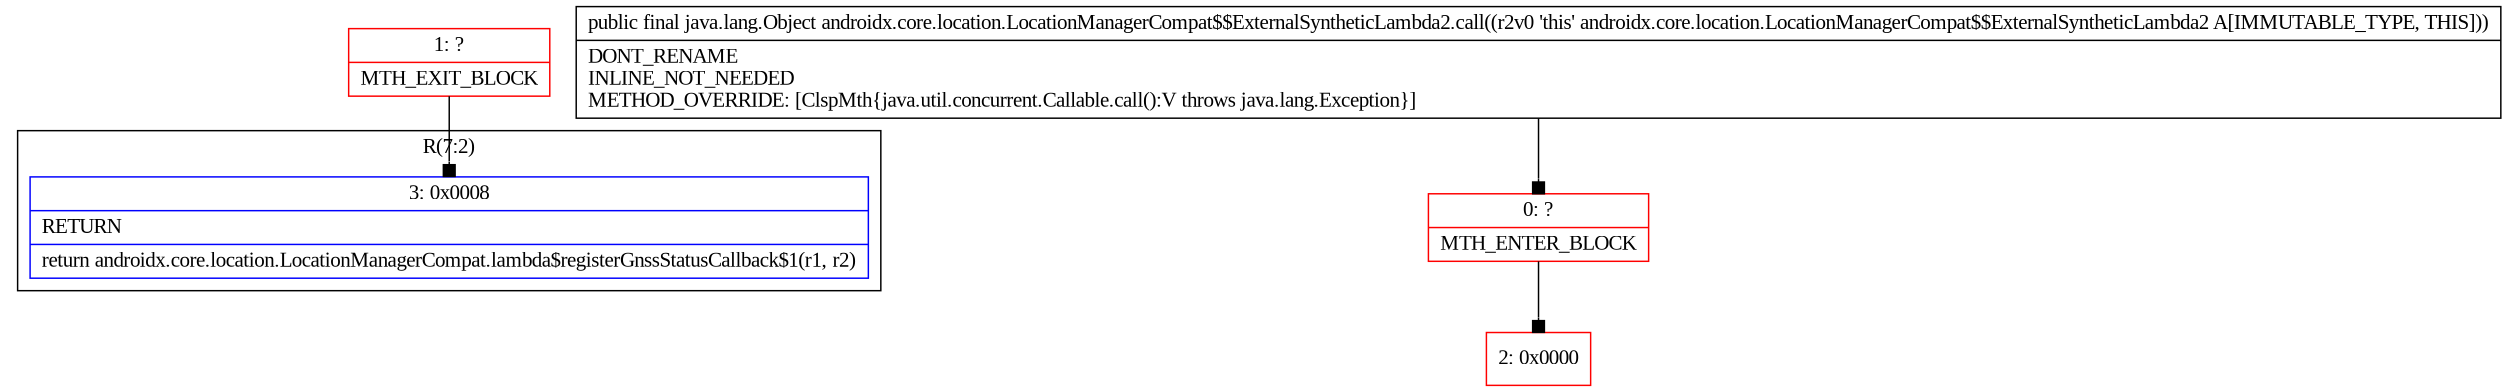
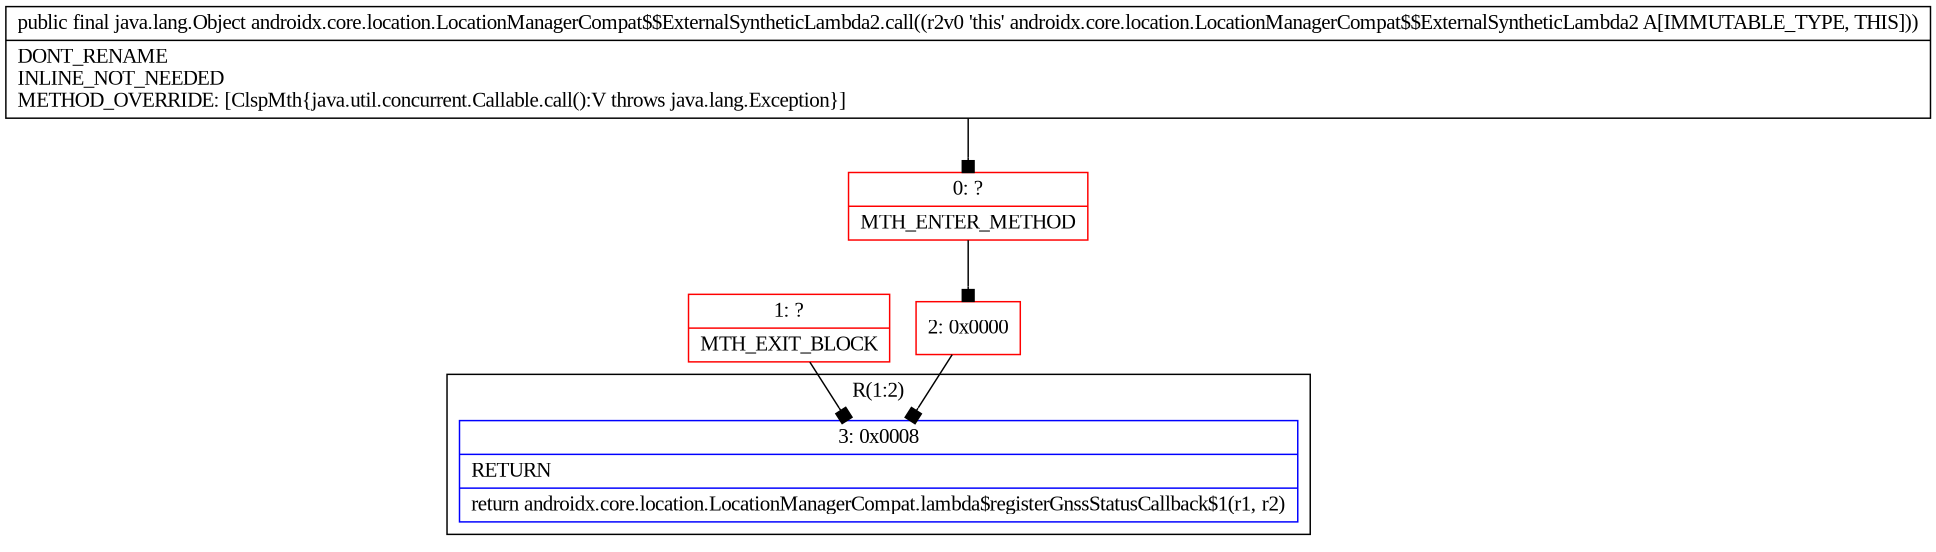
(449, 148) -> (879, 391)
(1539, 244) -> (968, 222)
none -> (934, 384)
